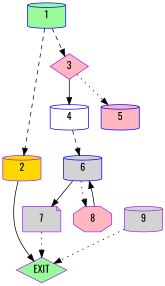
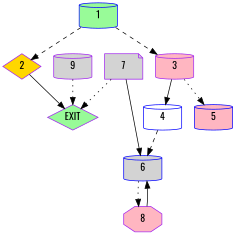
(69, 66) -> (175, 66)
(22, 168) -> (22, 66)
(64, 191) -> (133, 114)
